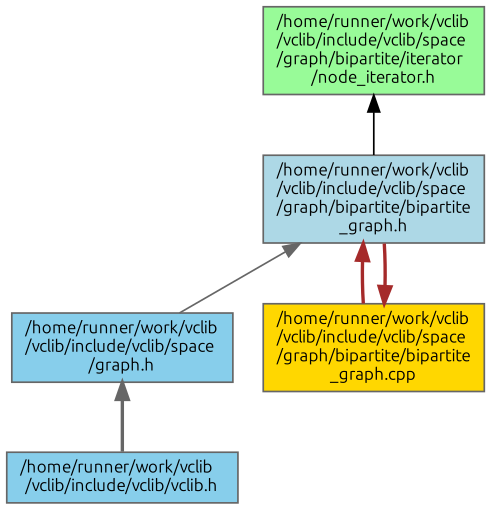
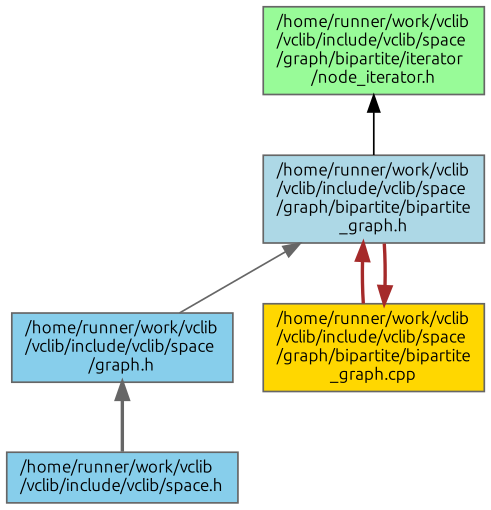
(122, 478) -> (122, 478)
